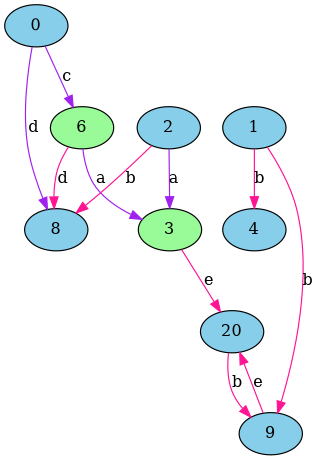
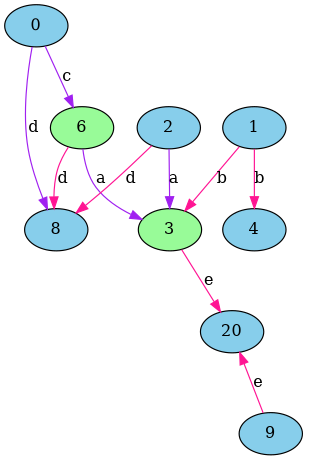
(131, 179) -> (131, 179)
(303, 272) -> (216, 174)
(229, 383) -> none
